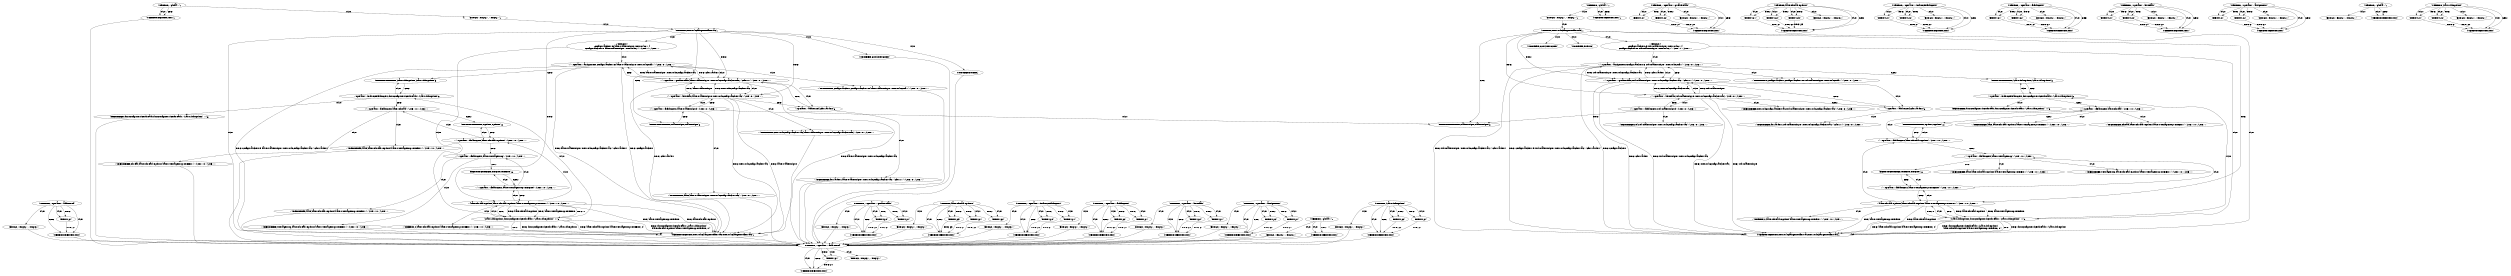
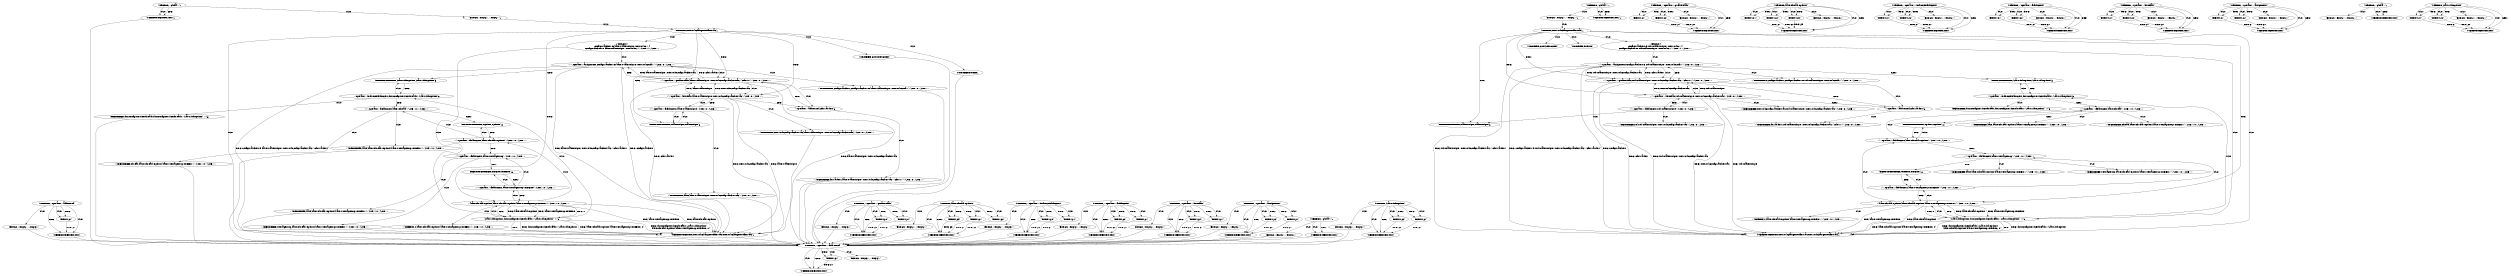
(685, 117) -> (685, 117)
(1596, 117) -> (1596, 117)
(1074, 119) -> (674, 115)
